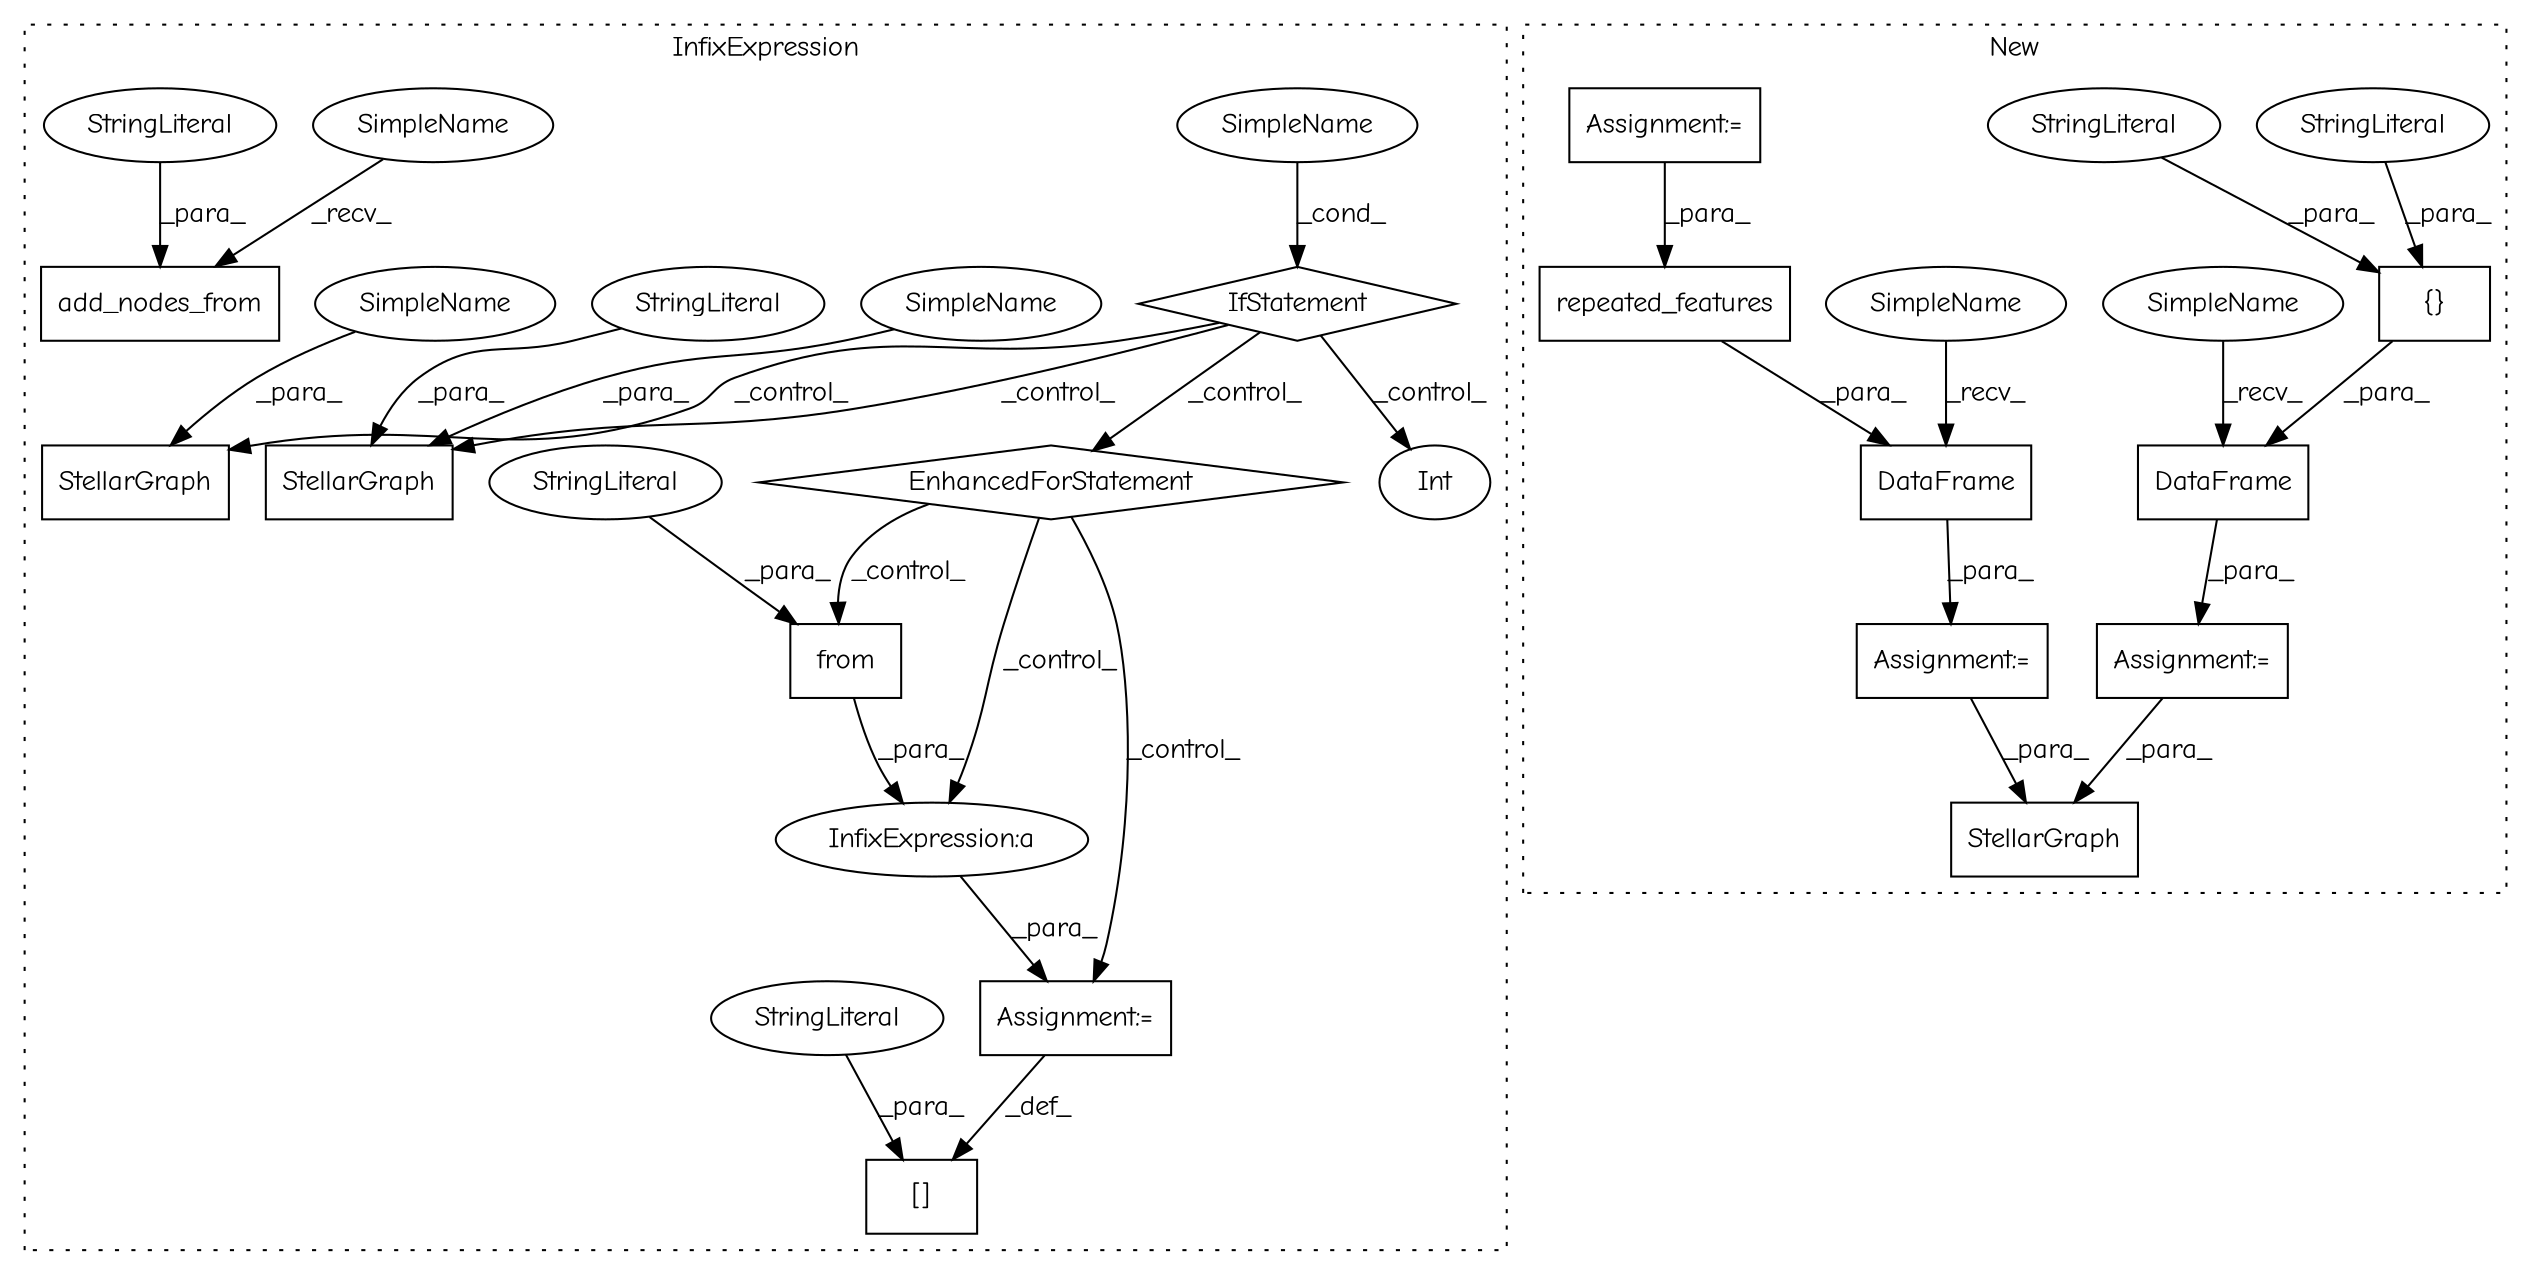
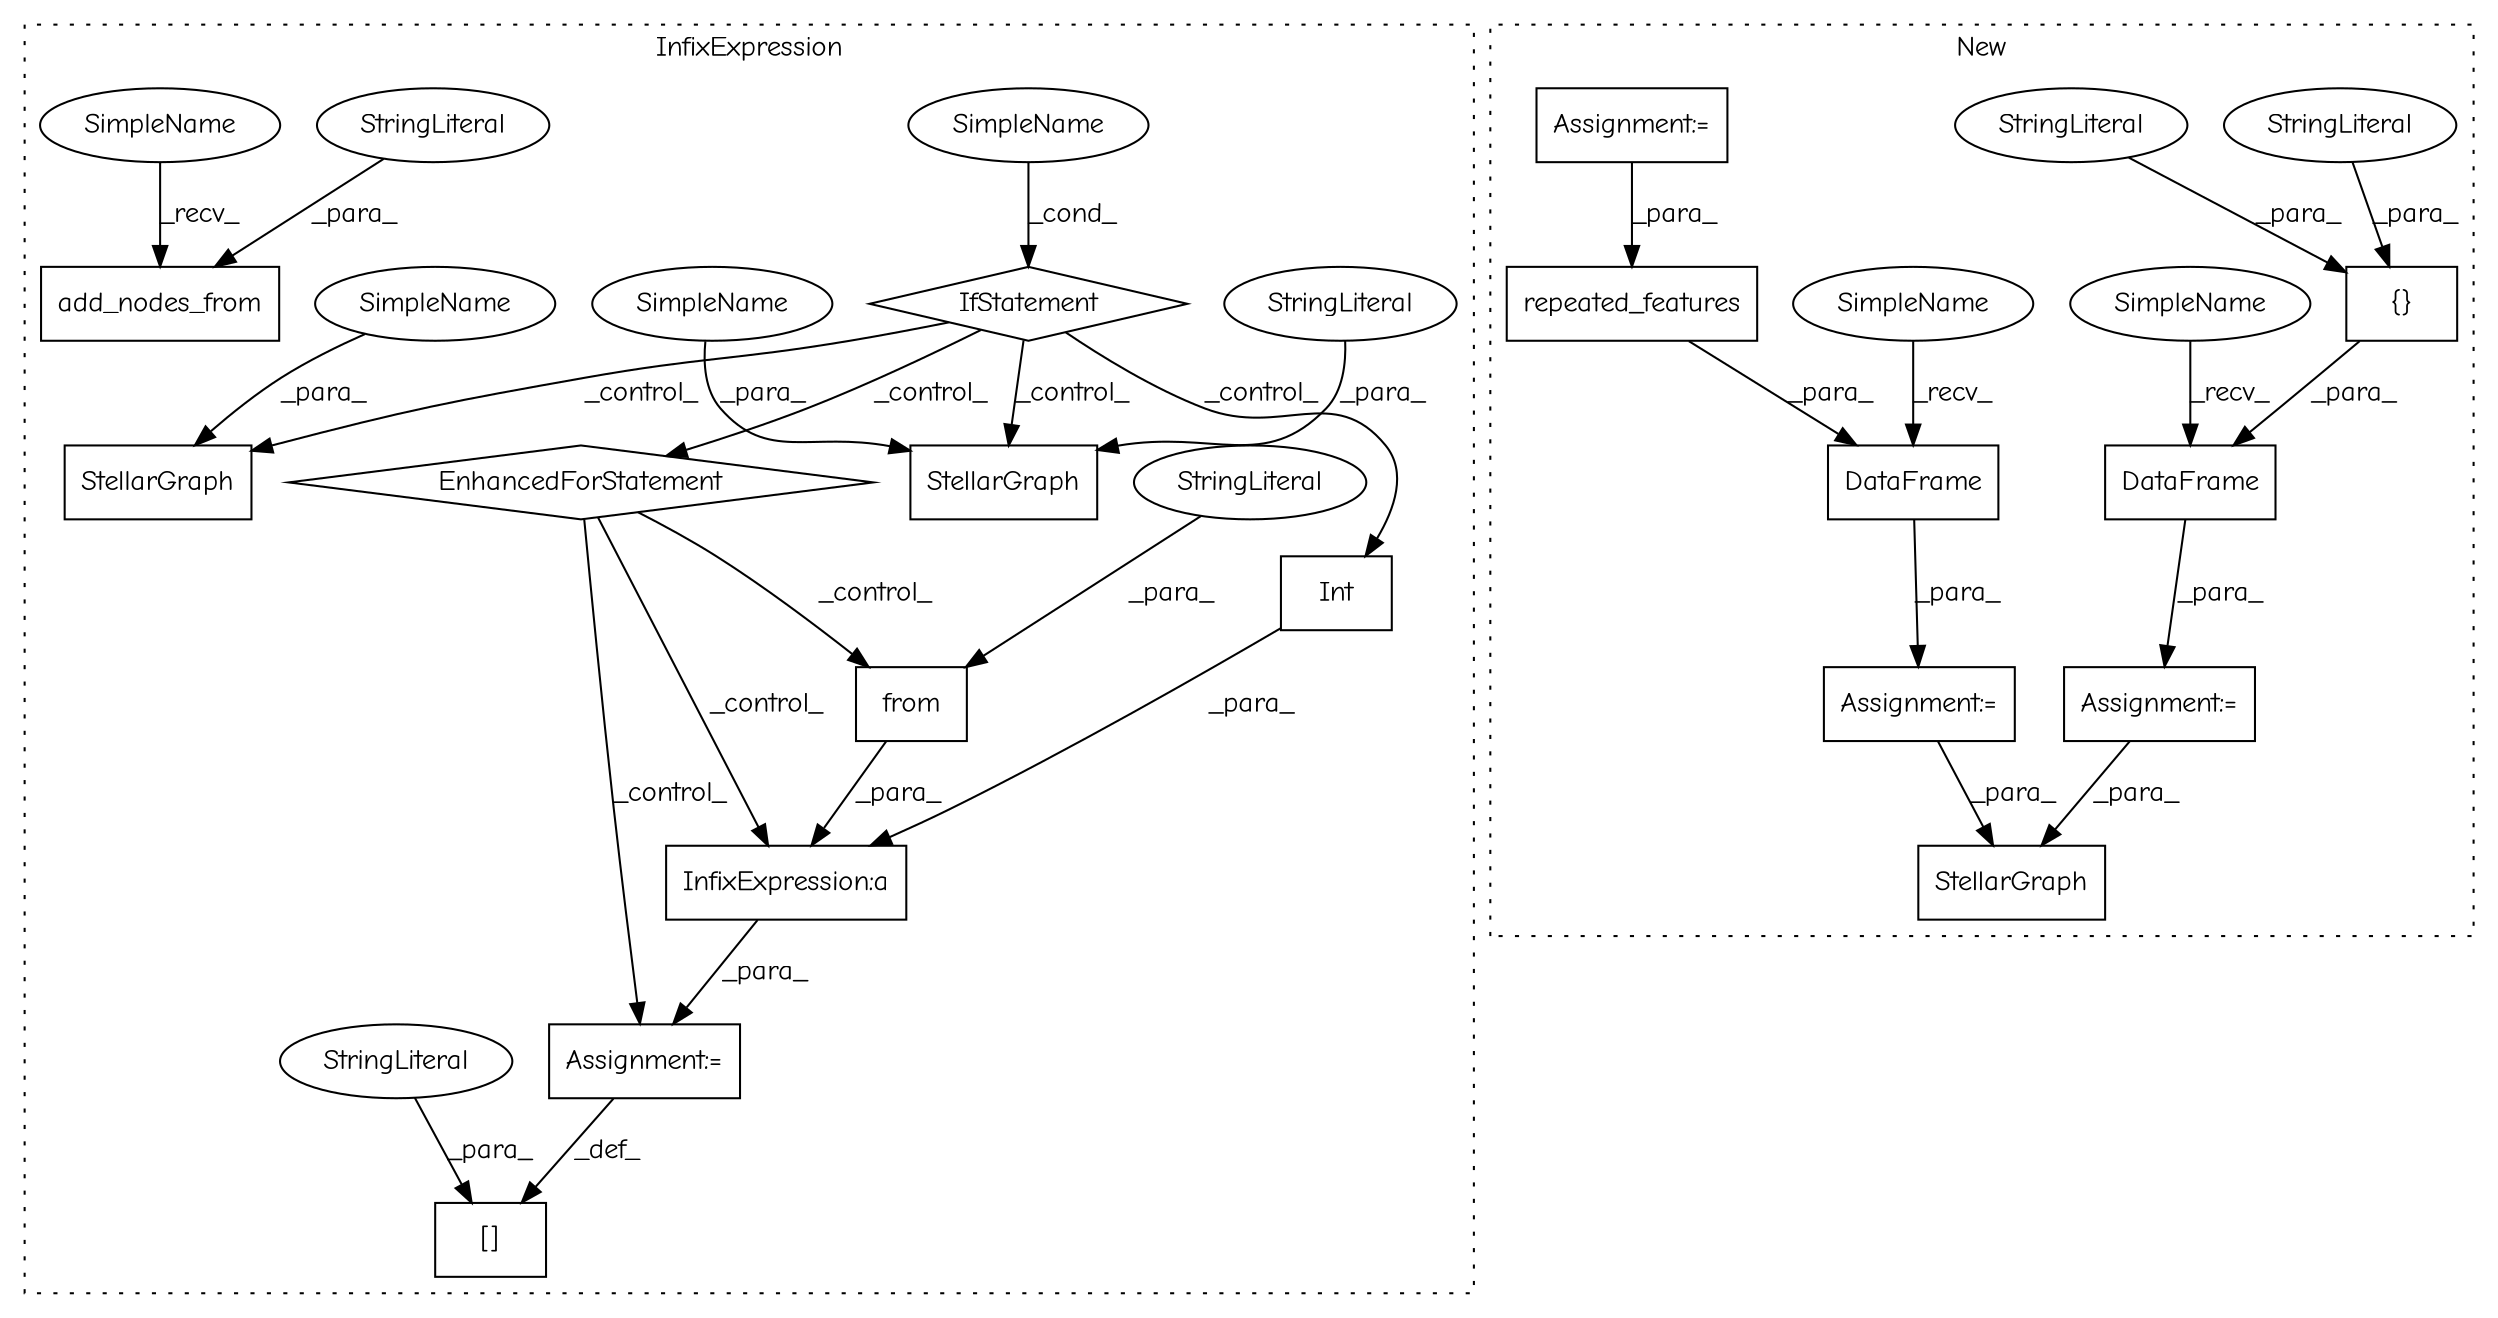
(1435, 482) -> (1336, 593)
none -> (1087, 737)
(932, 840) -> (786, 883)
